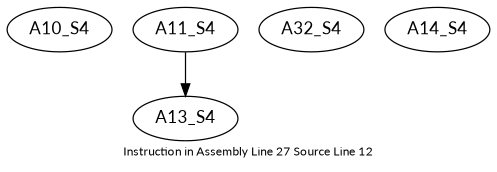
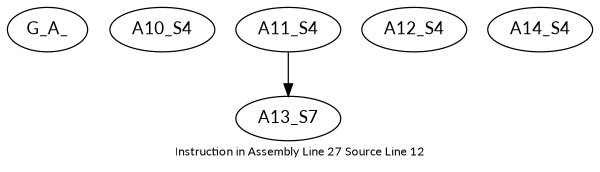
none -> (48, 30)
(311, 30) -> (414, 30)
(186, 119) -> (288, 119)
